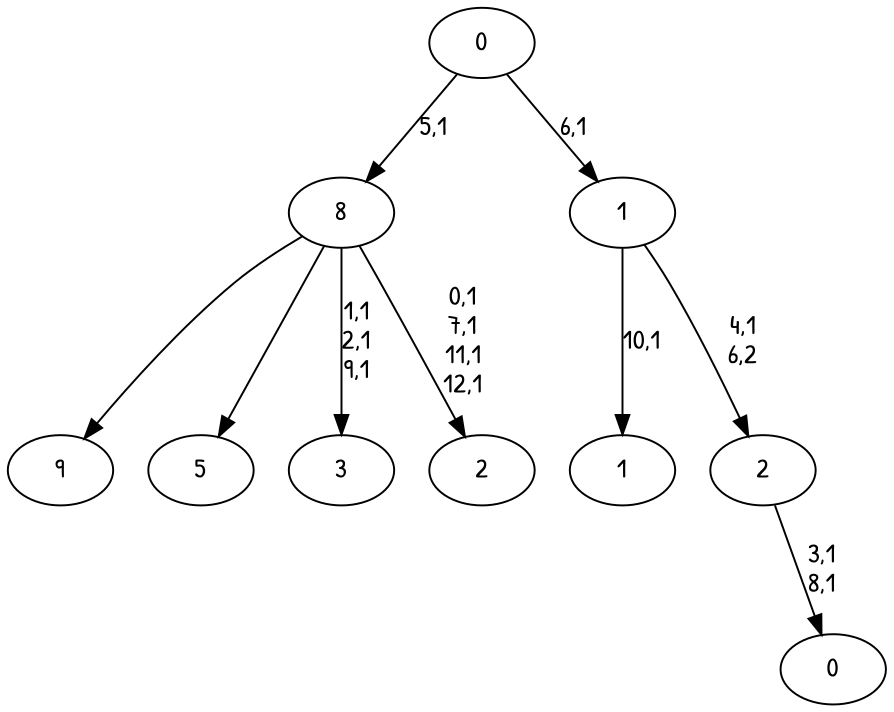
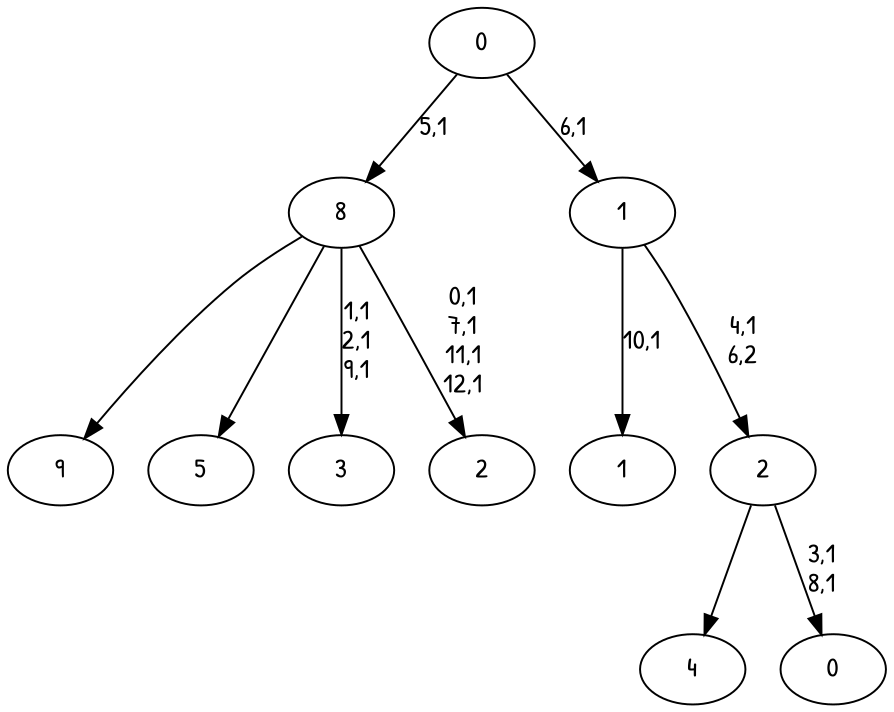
none -> (693, 669)
